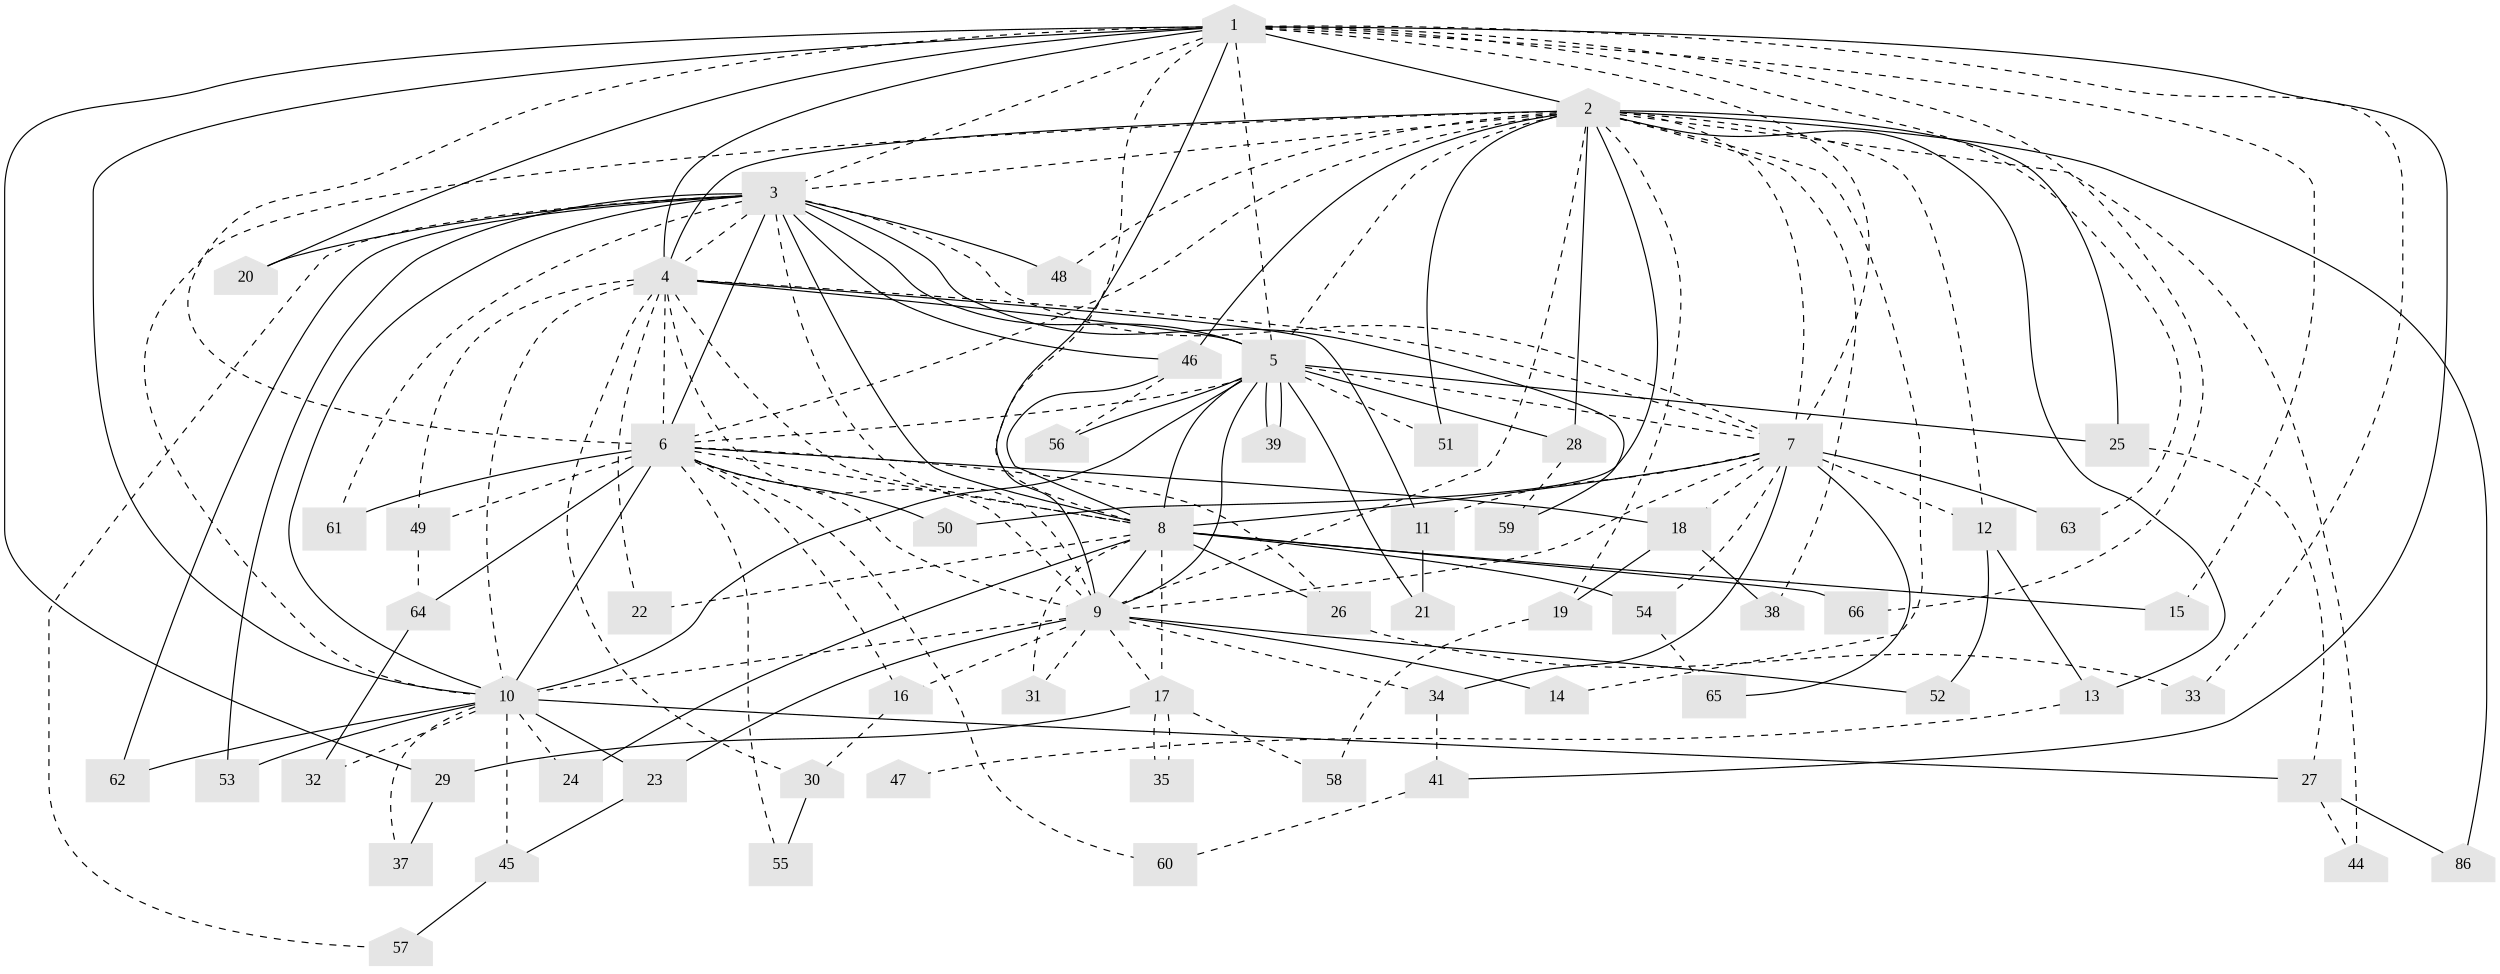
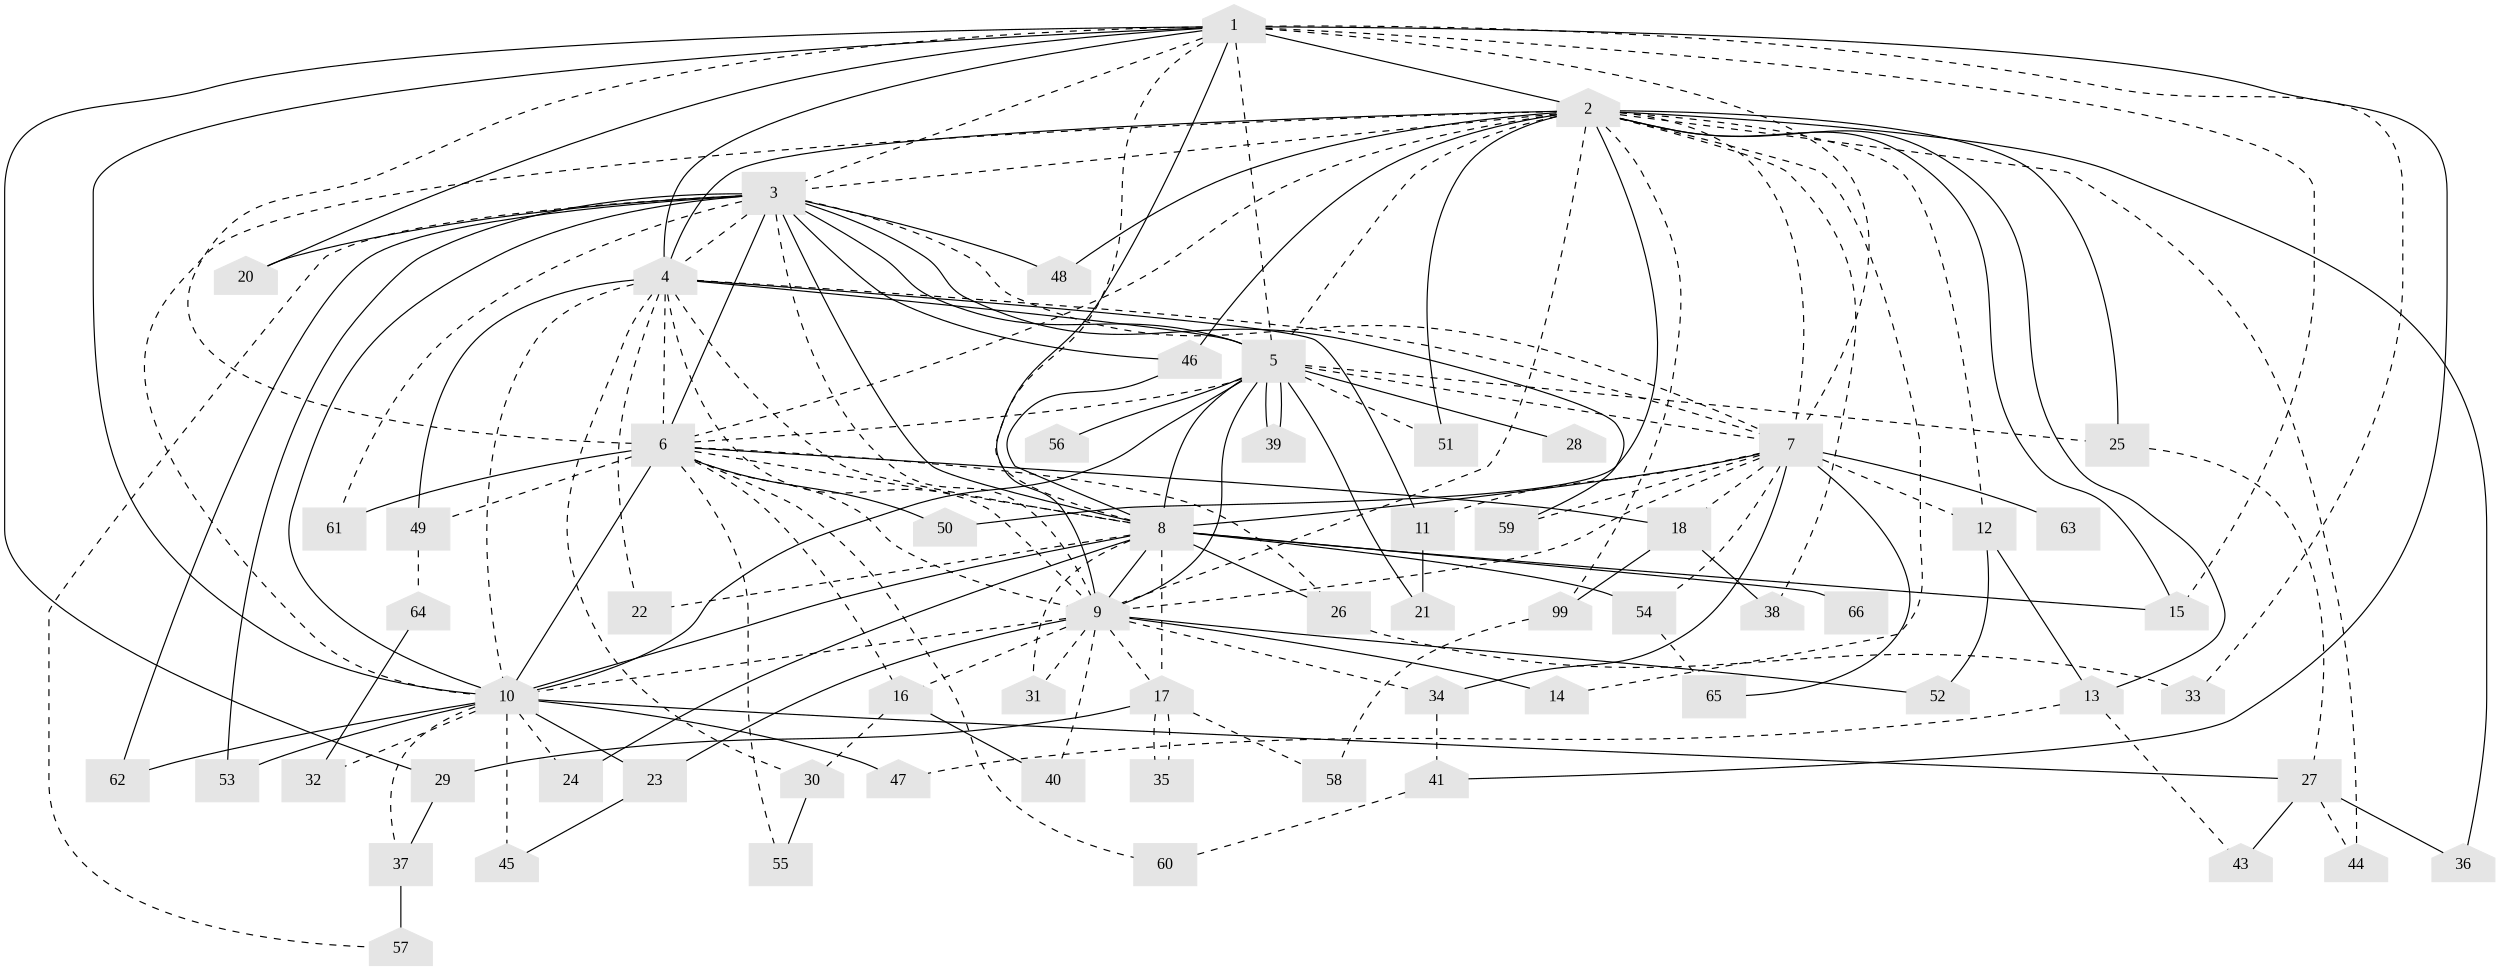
(1863, 116) -> none
(2010, 136) -> none
(1305, 153) -> (1305, 153)
(1581, 276) -> (1981, 251)
(473, 343) -> (473, 343)
(1734, 407) -> (1734, 407)
(1111, 411) -> none
(1548, 478) -> (1649, 487)
(535, 533) -> none
none -> (829, 601)
(1560, 613) -> (1560, 613)
none -> (710, 726)
none -> (1053, 781)
none -> (2241, 865)
(2463, 865) -> (2463, 865)
(452, 908) -> (401, 907)
